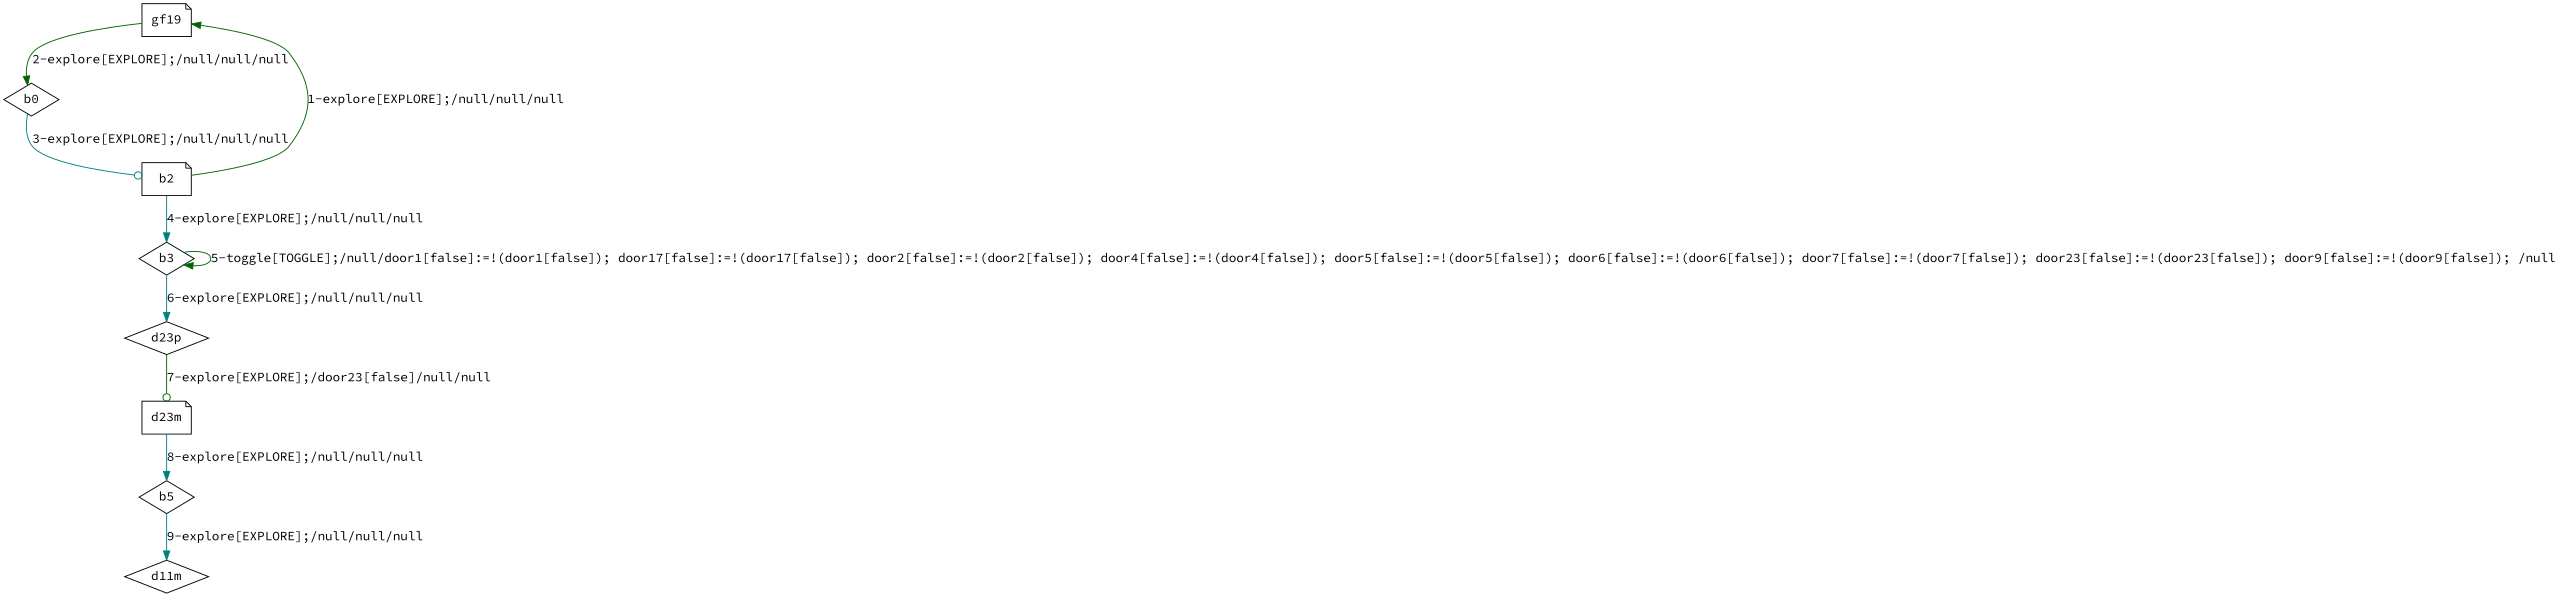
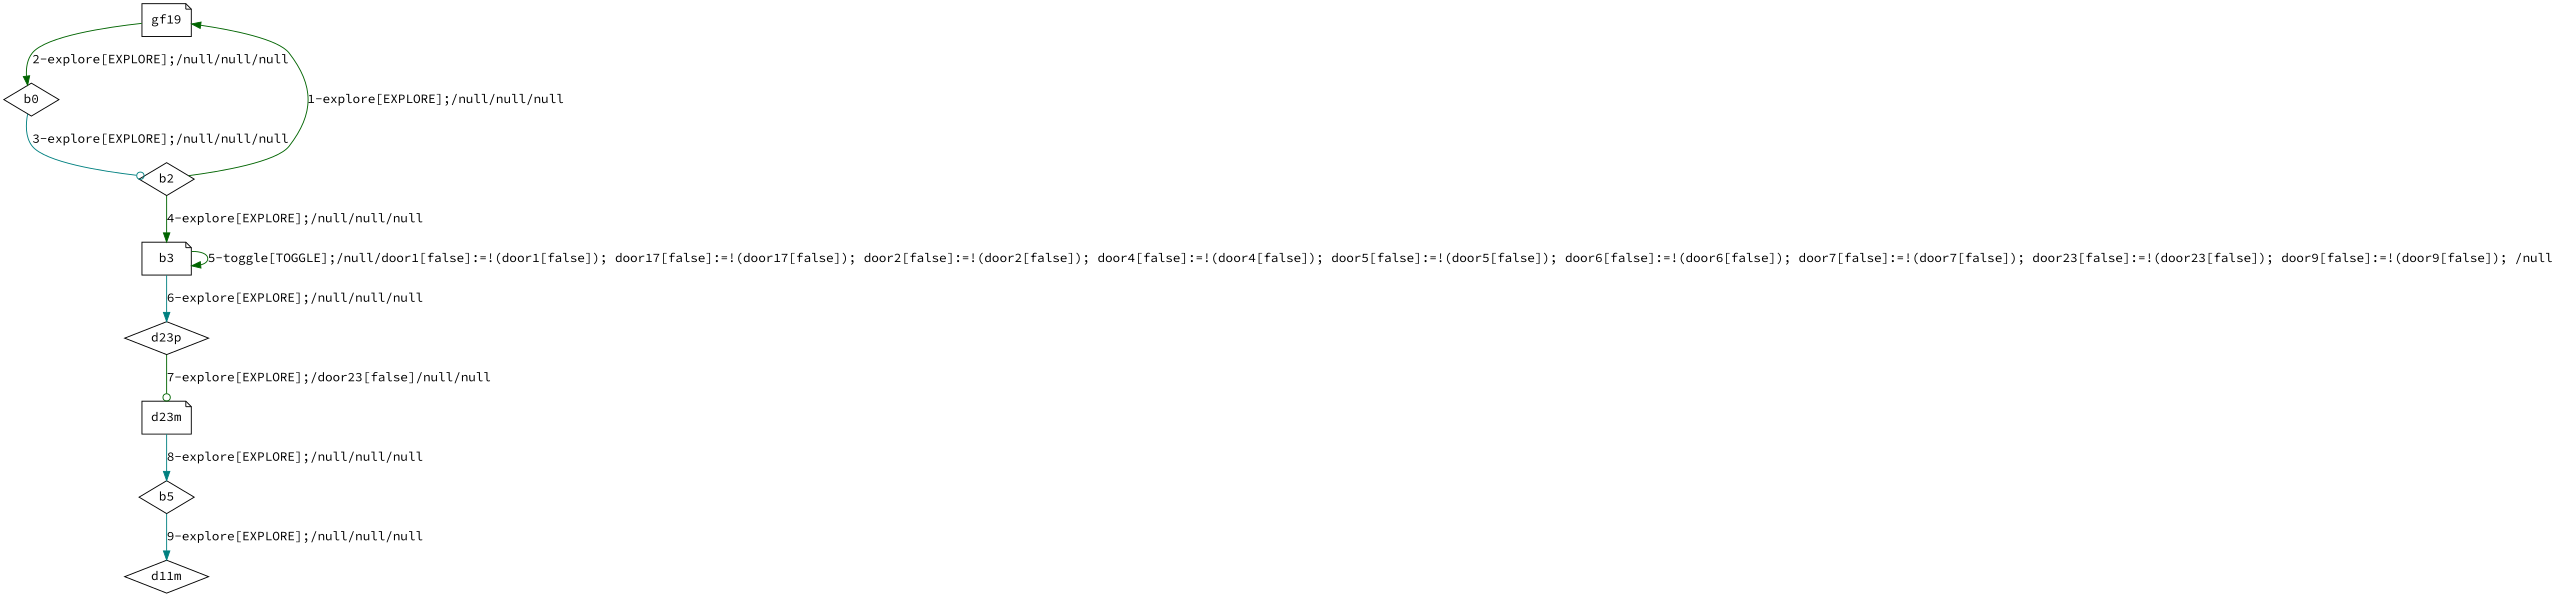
(167, 179) -> (167, 179)
(167, 214) -> (167, 214)
(167, 259) -> (167, 259)
